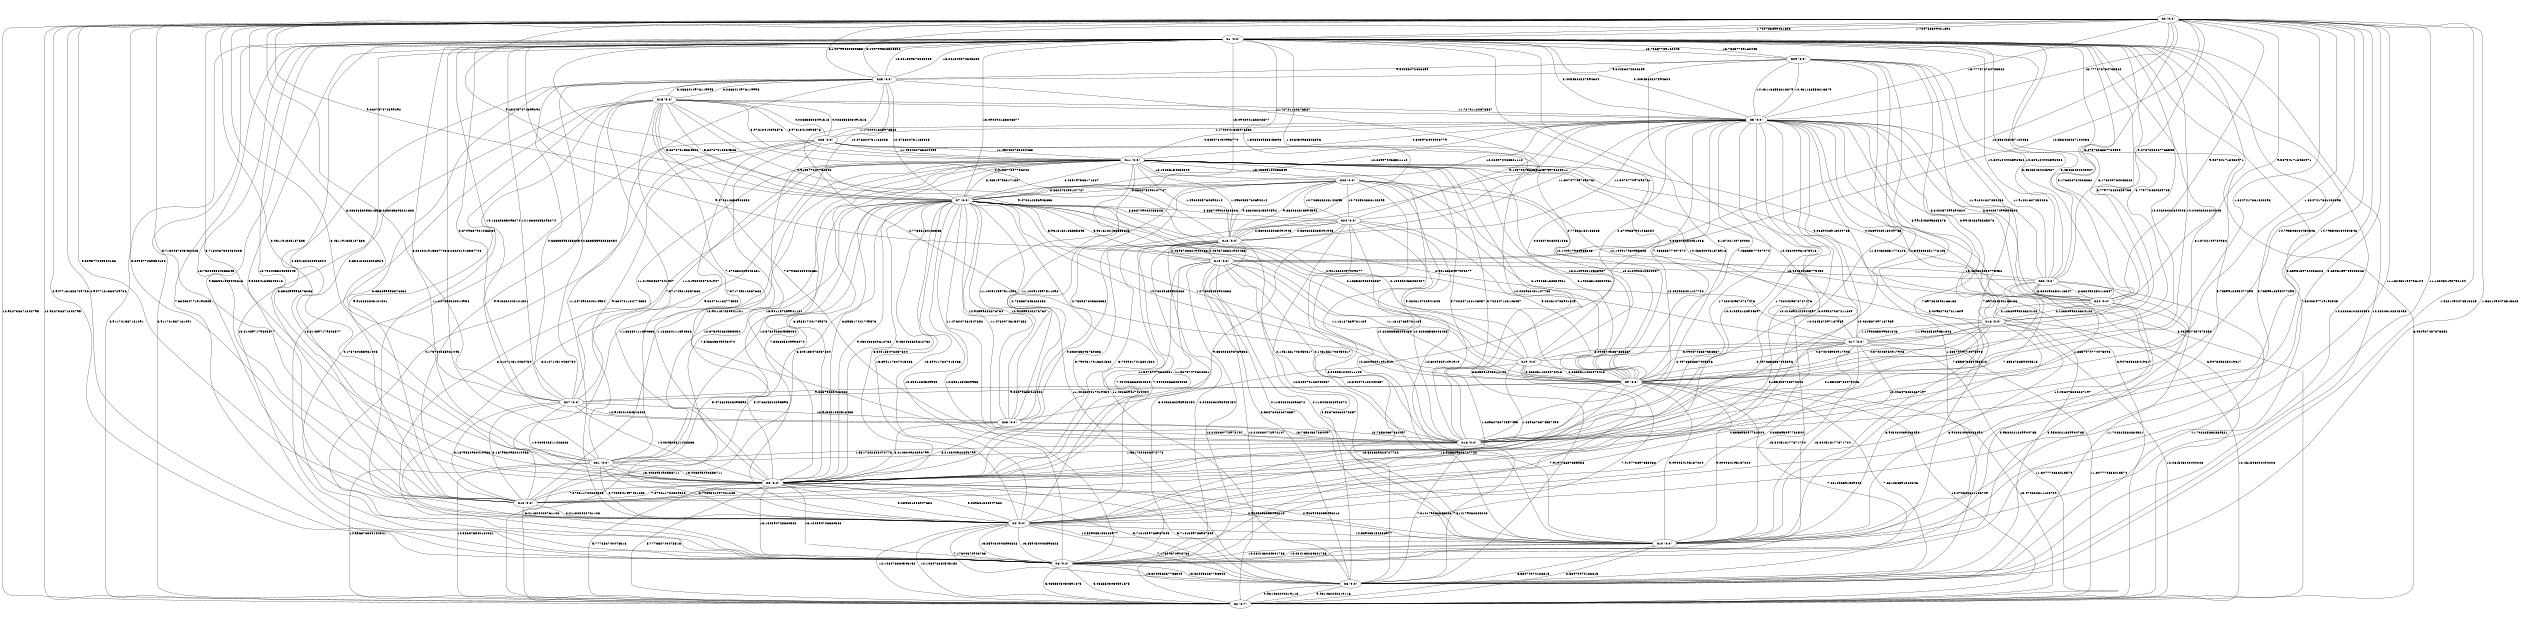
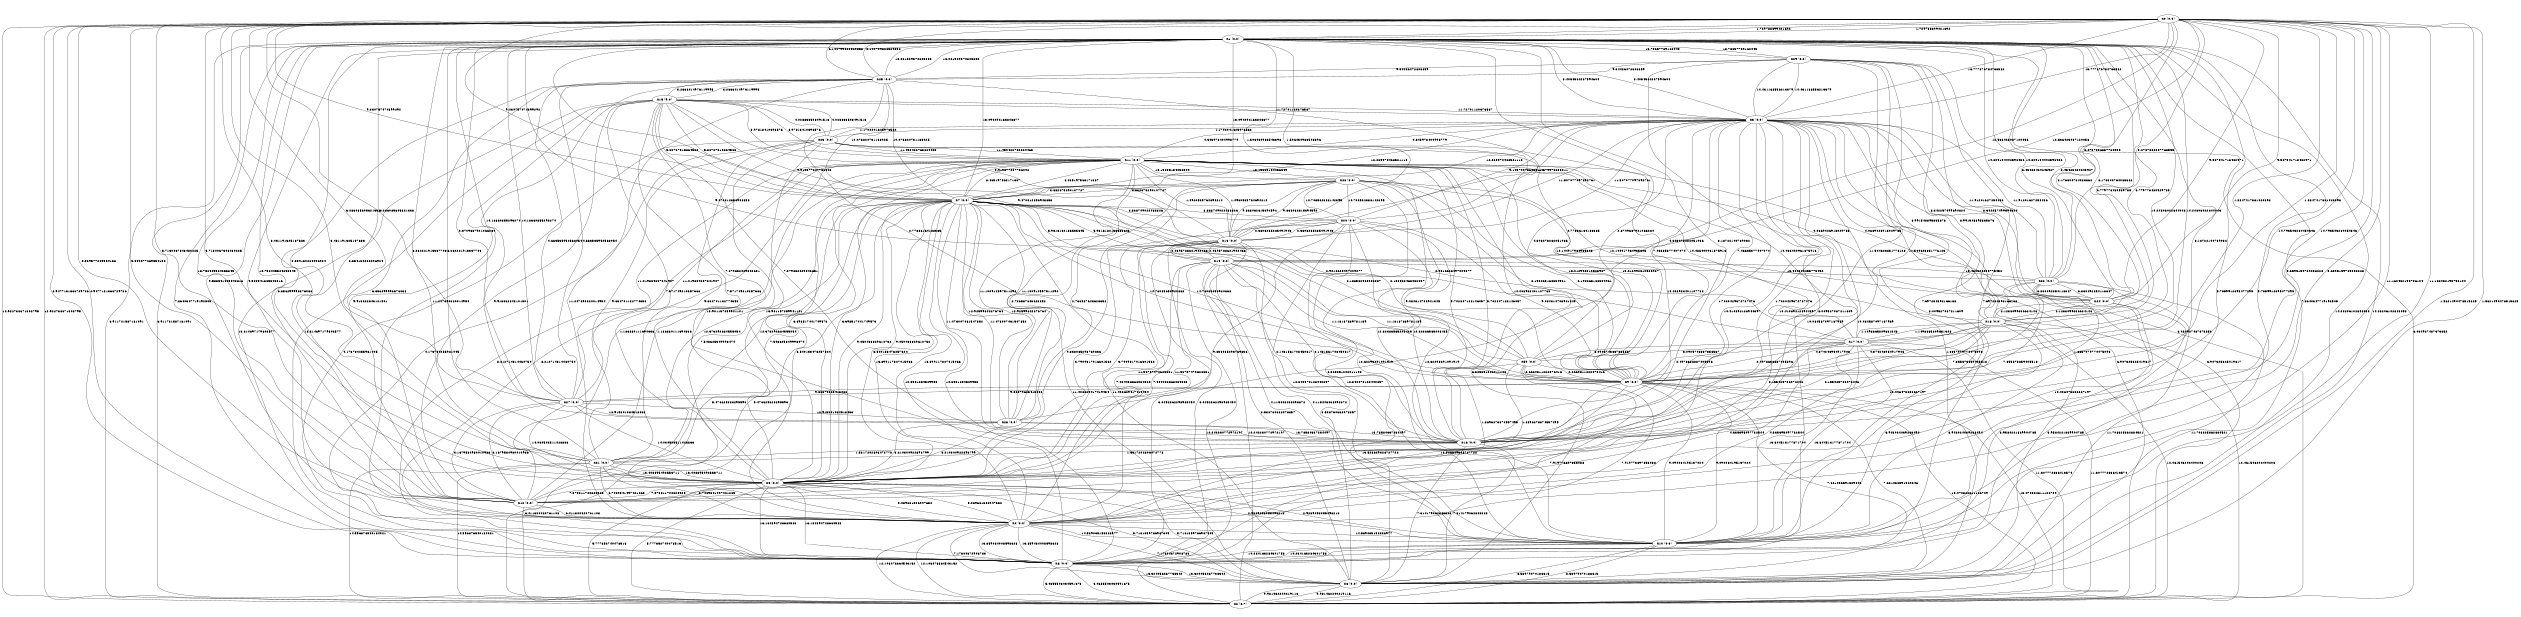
(1529, 362) -> (1529, 362)
